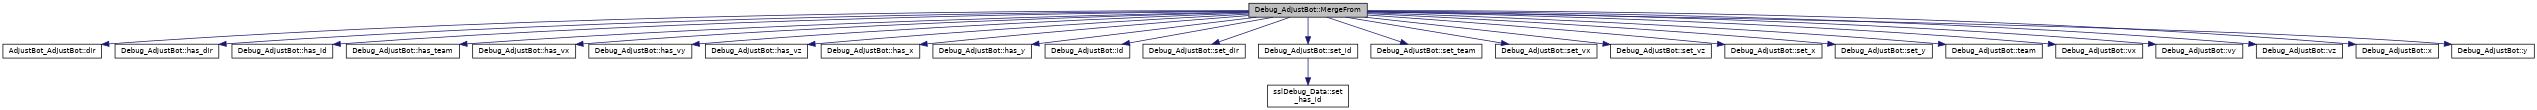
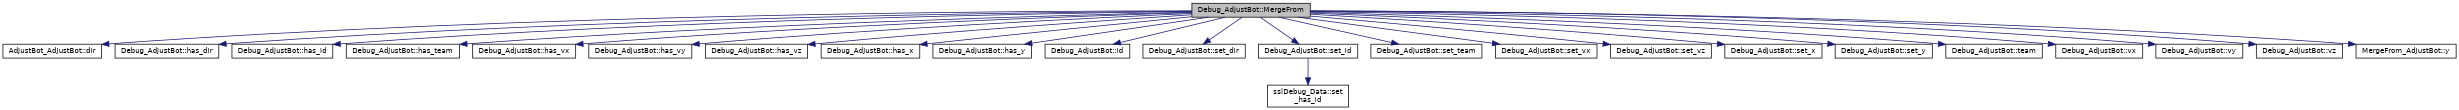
(2397, 51) -> none
(2493, 51) -> (2406, 51)
